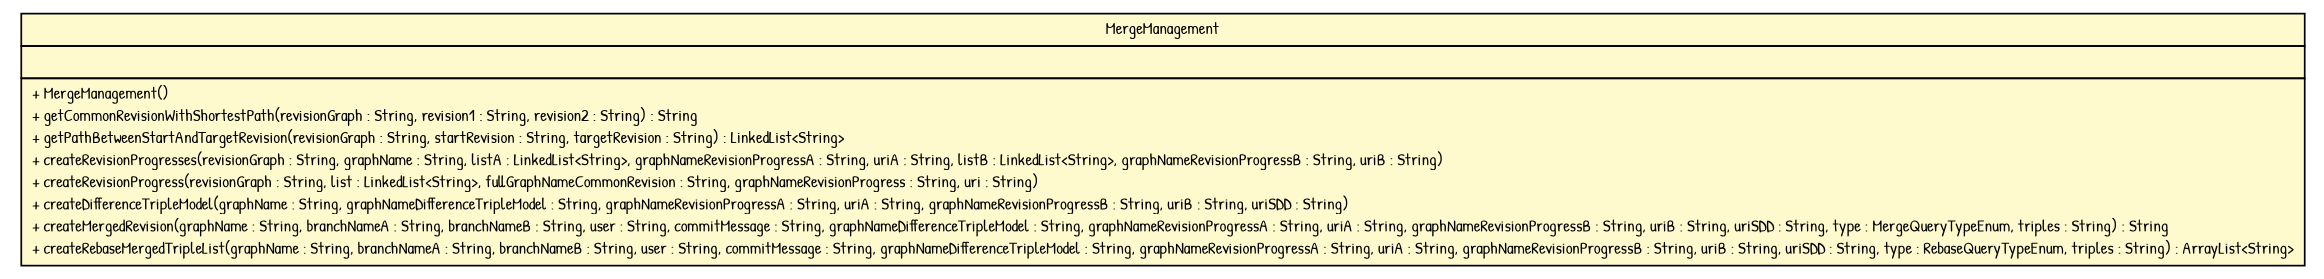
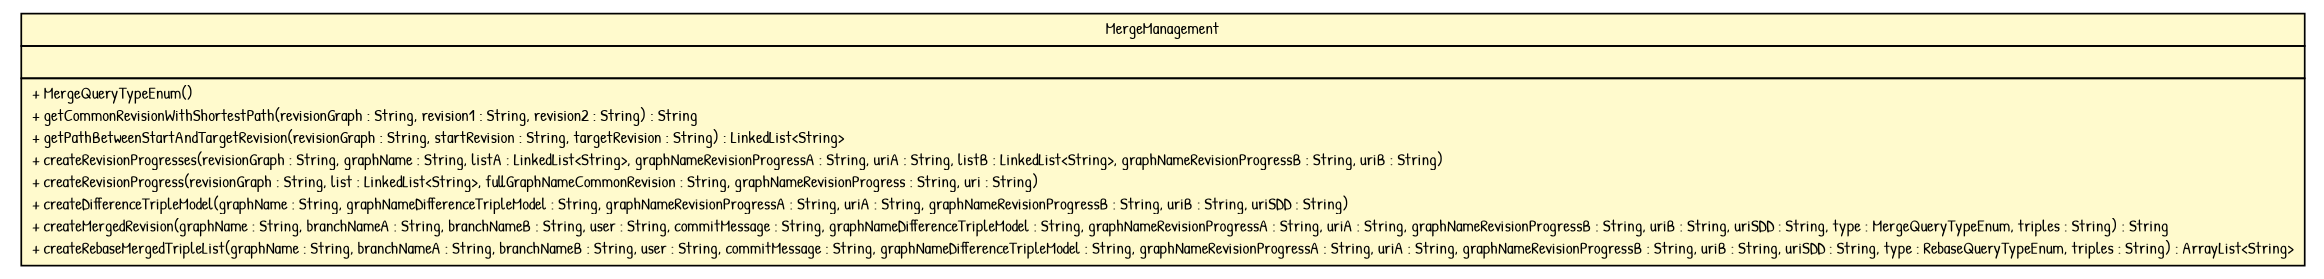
(100, 94) -> (113, 94)
